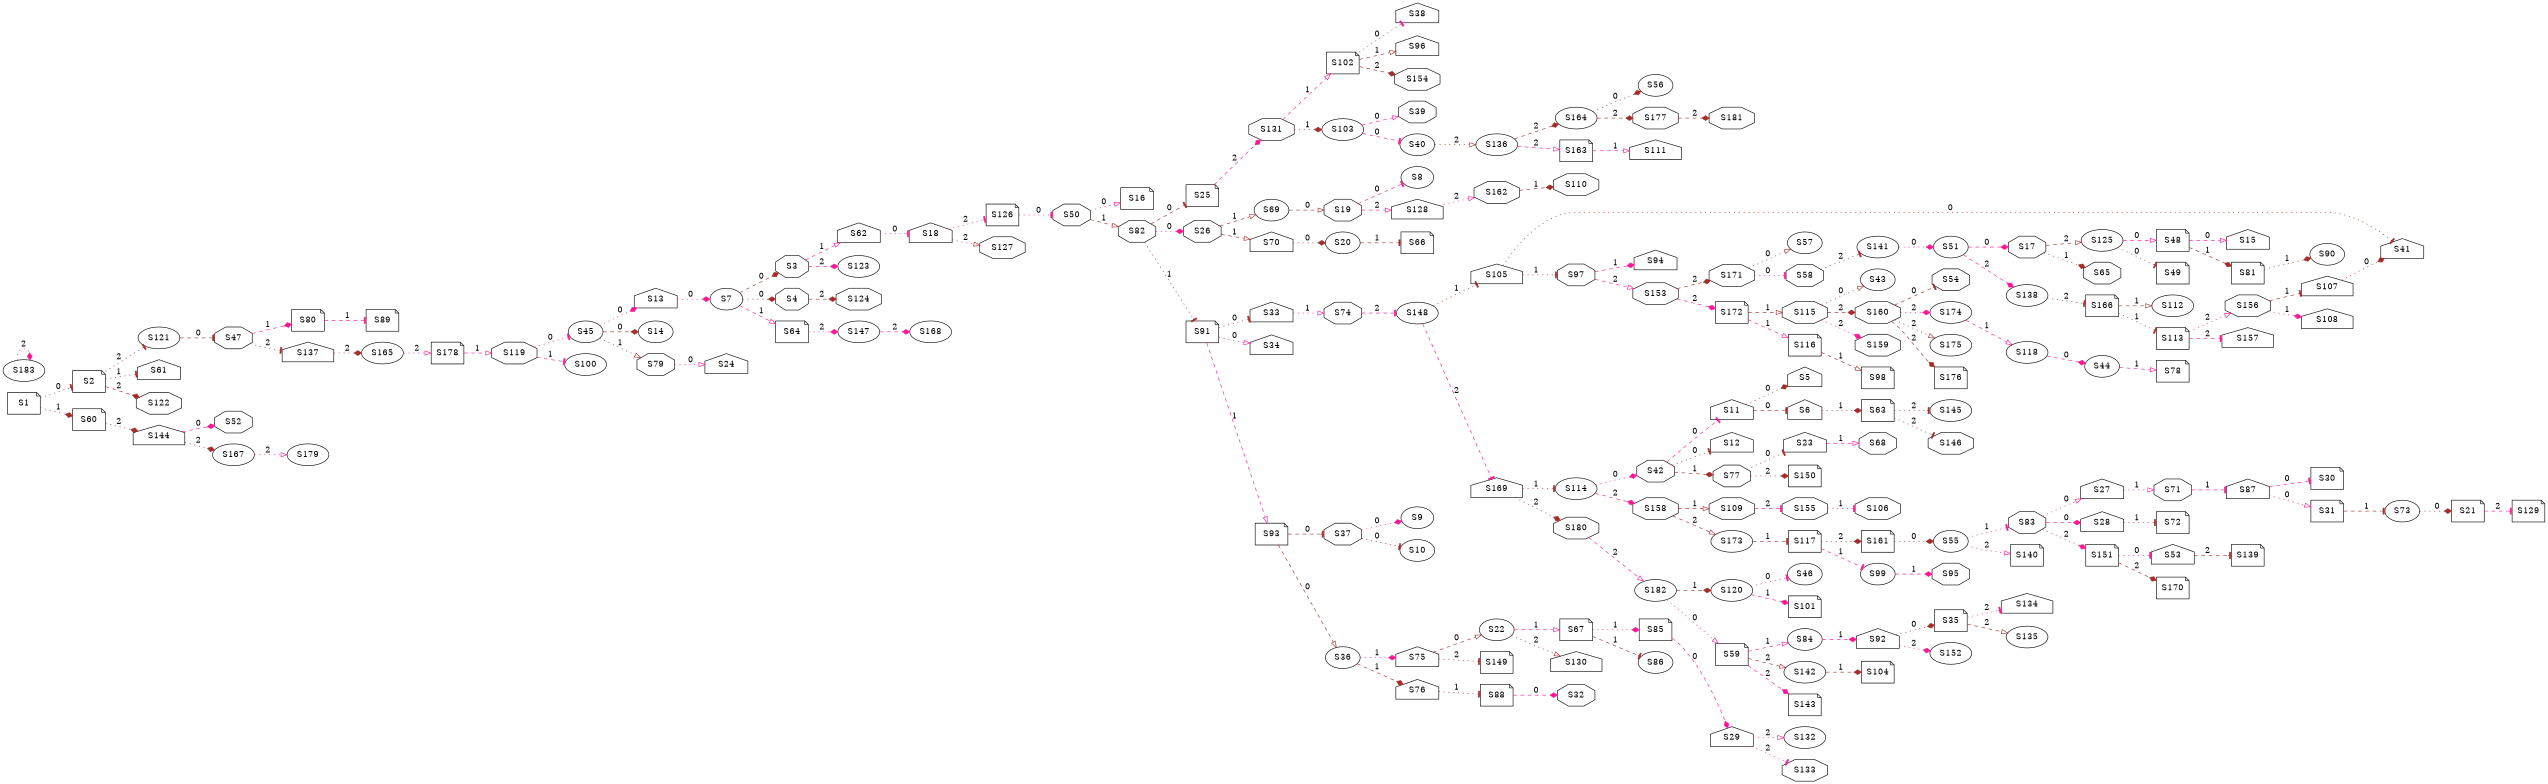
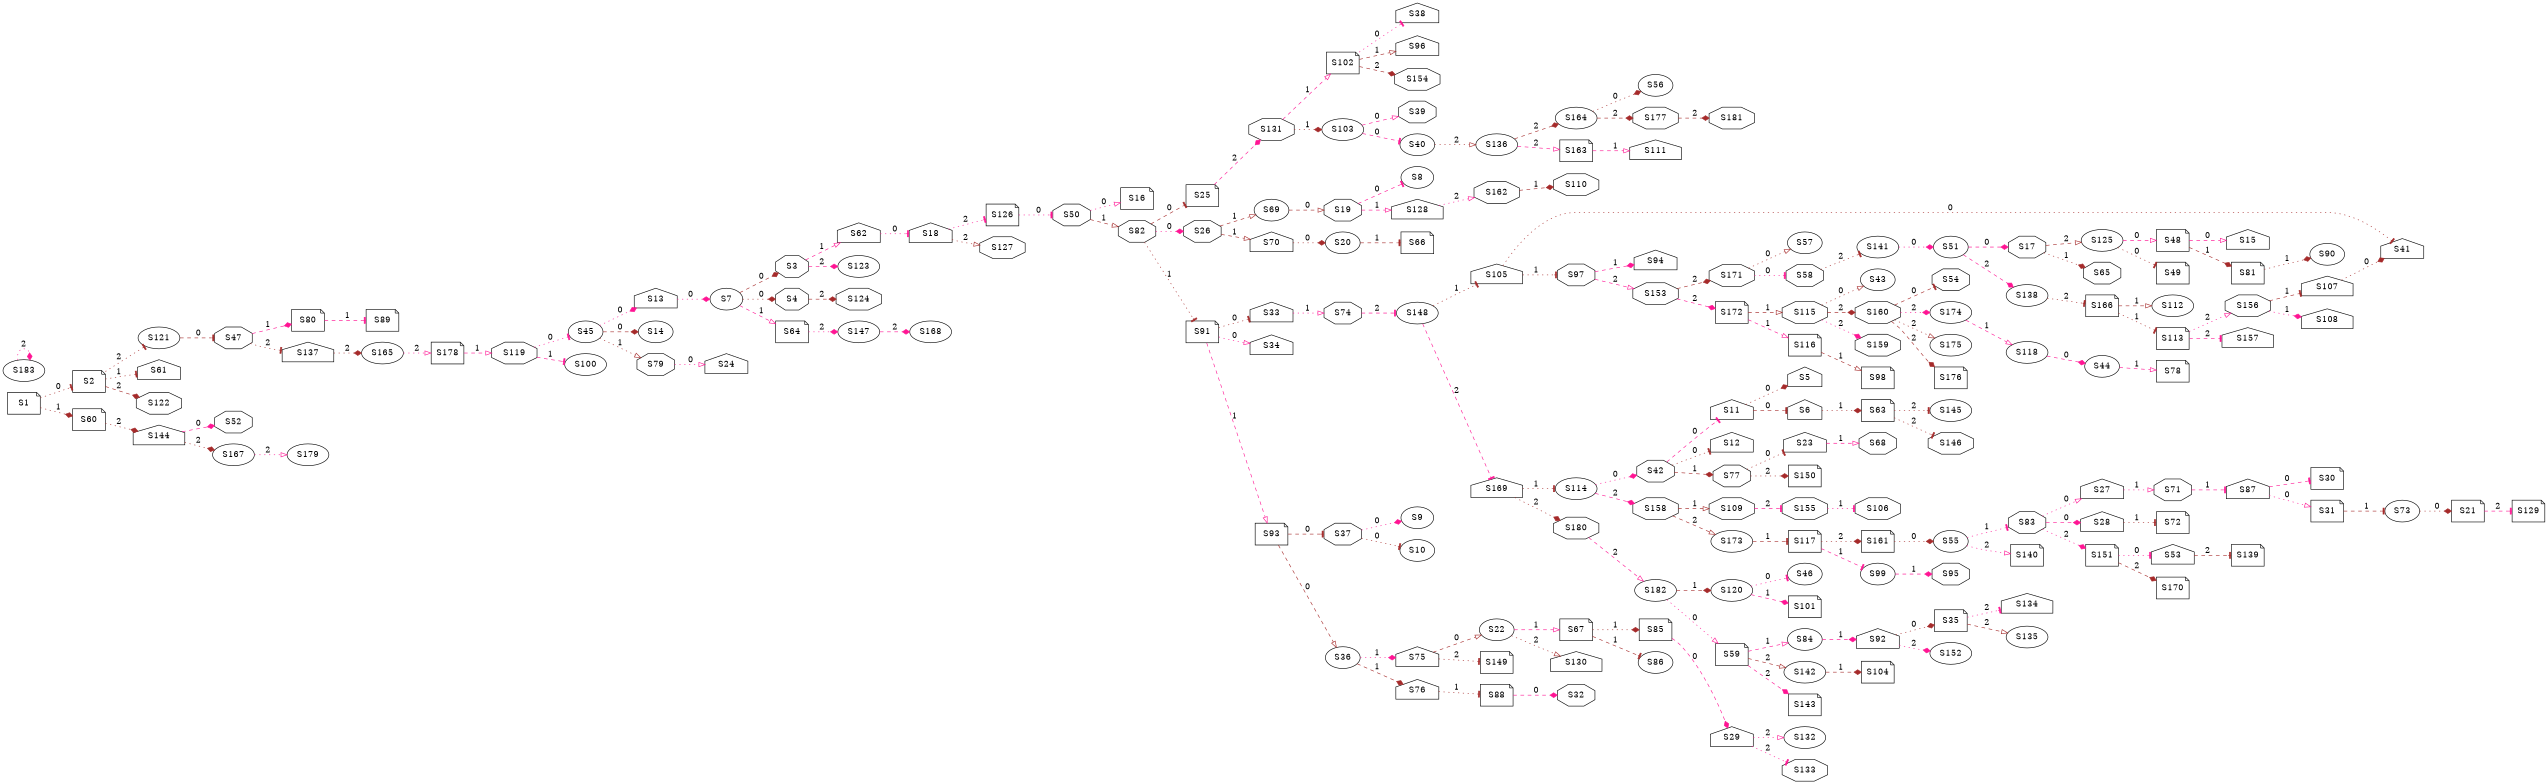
(1378, 206) -> (1378, 206)
(1612, 630) -> (1612, 630)
